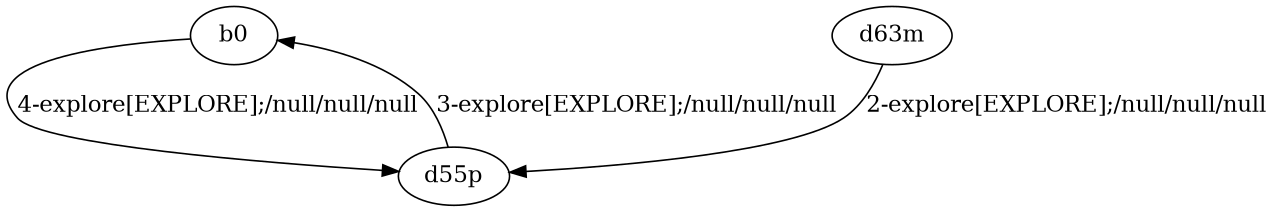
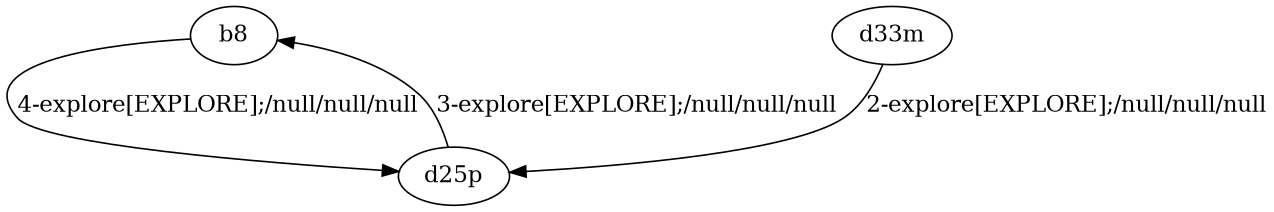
(234, 36) -> (234, 36)
(892, 36) -> (892, 36)
(454, 176) -> (454, 176)
